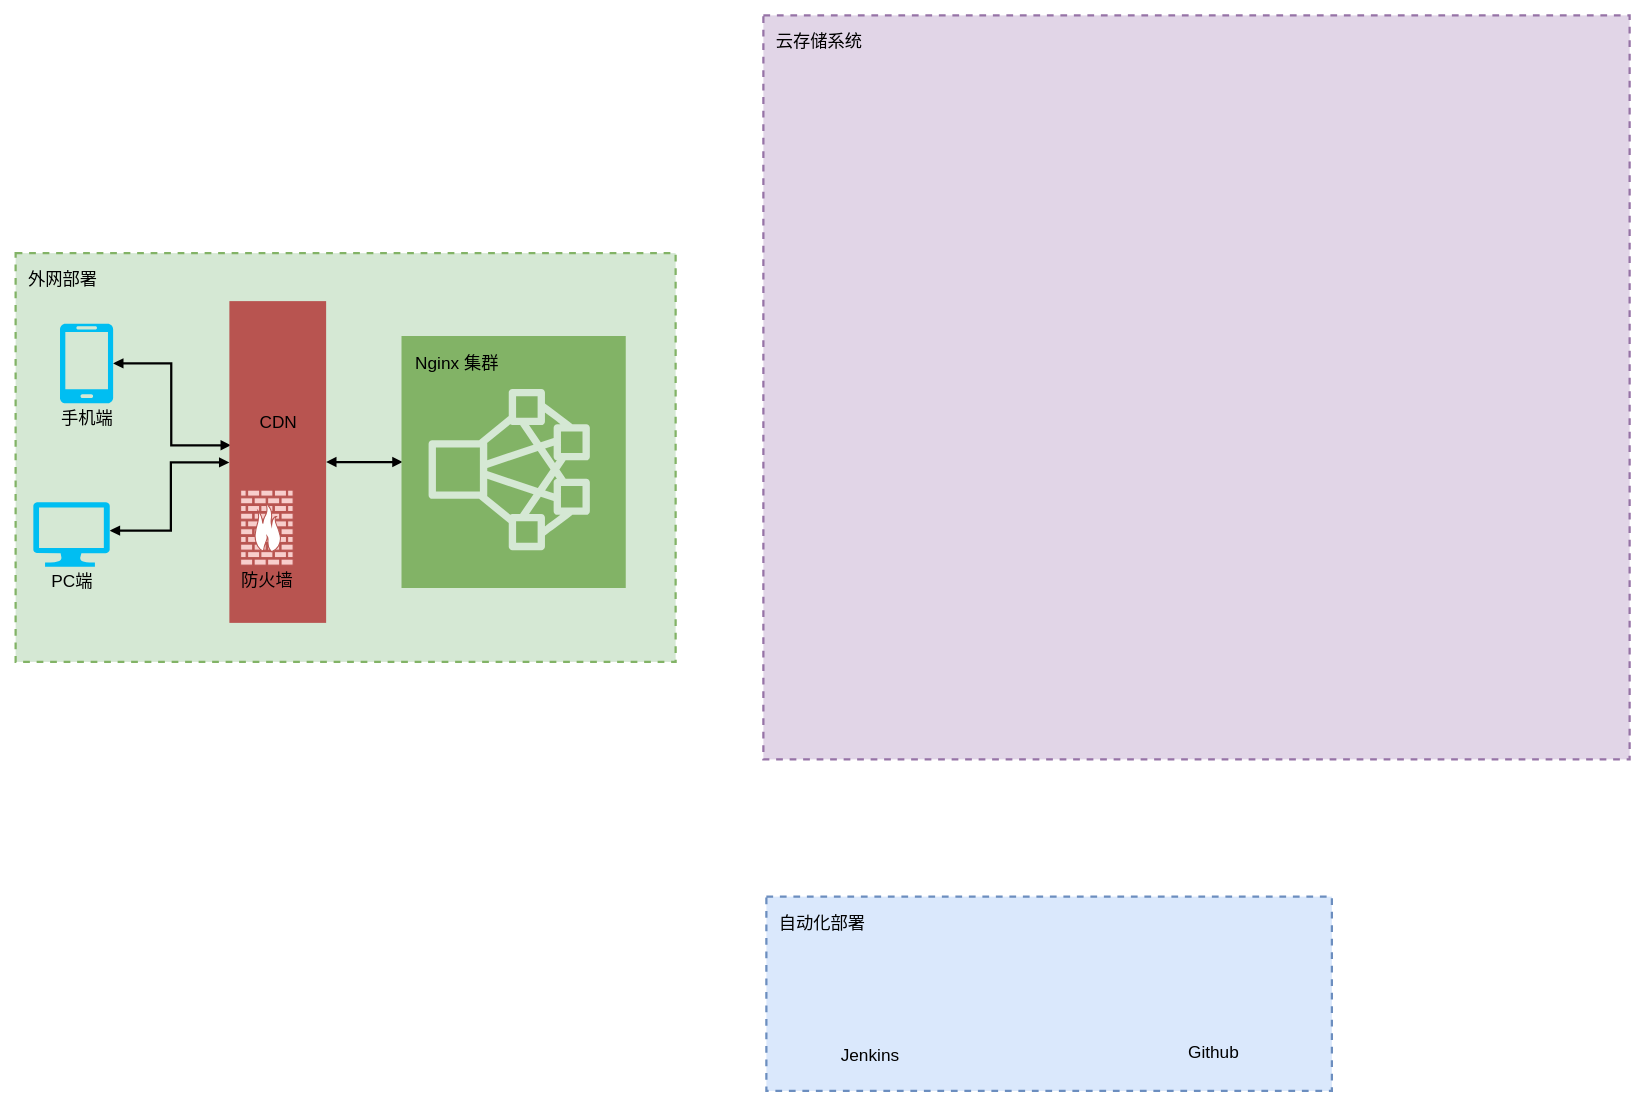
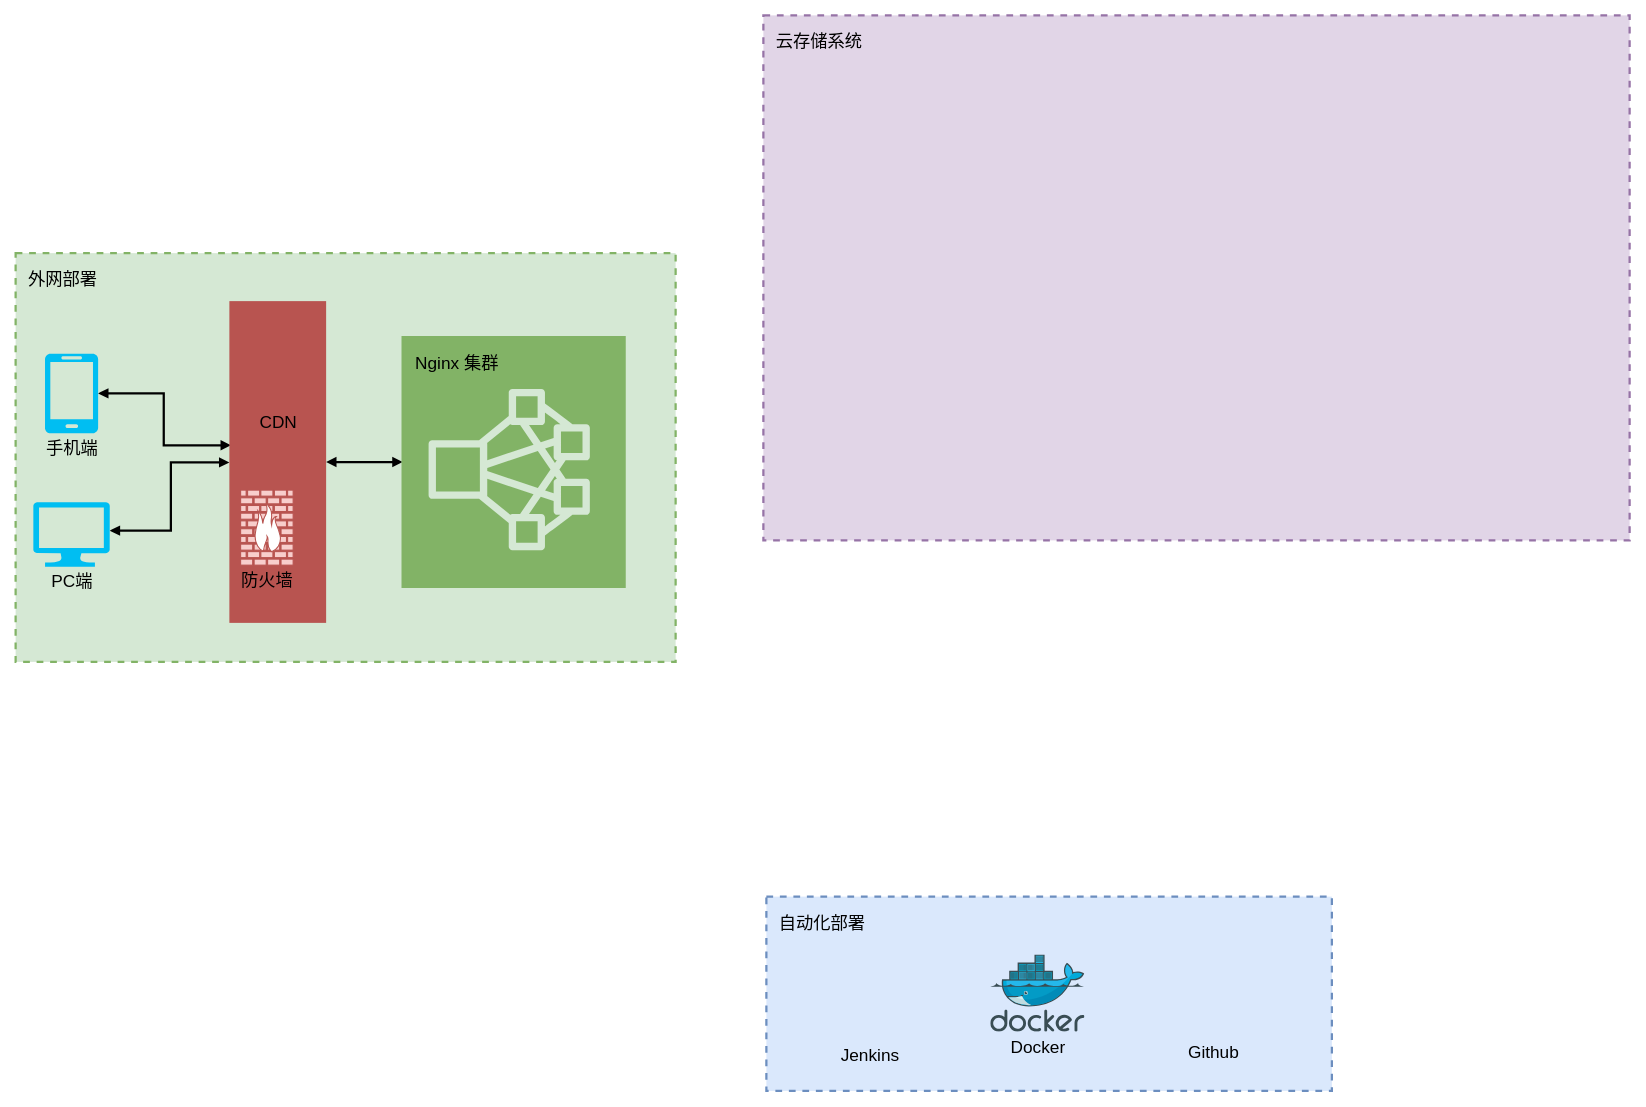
(86, 363) -> (71, 393)
(1196, 387) -> (1196, 278)
none -> (1037, 993)
